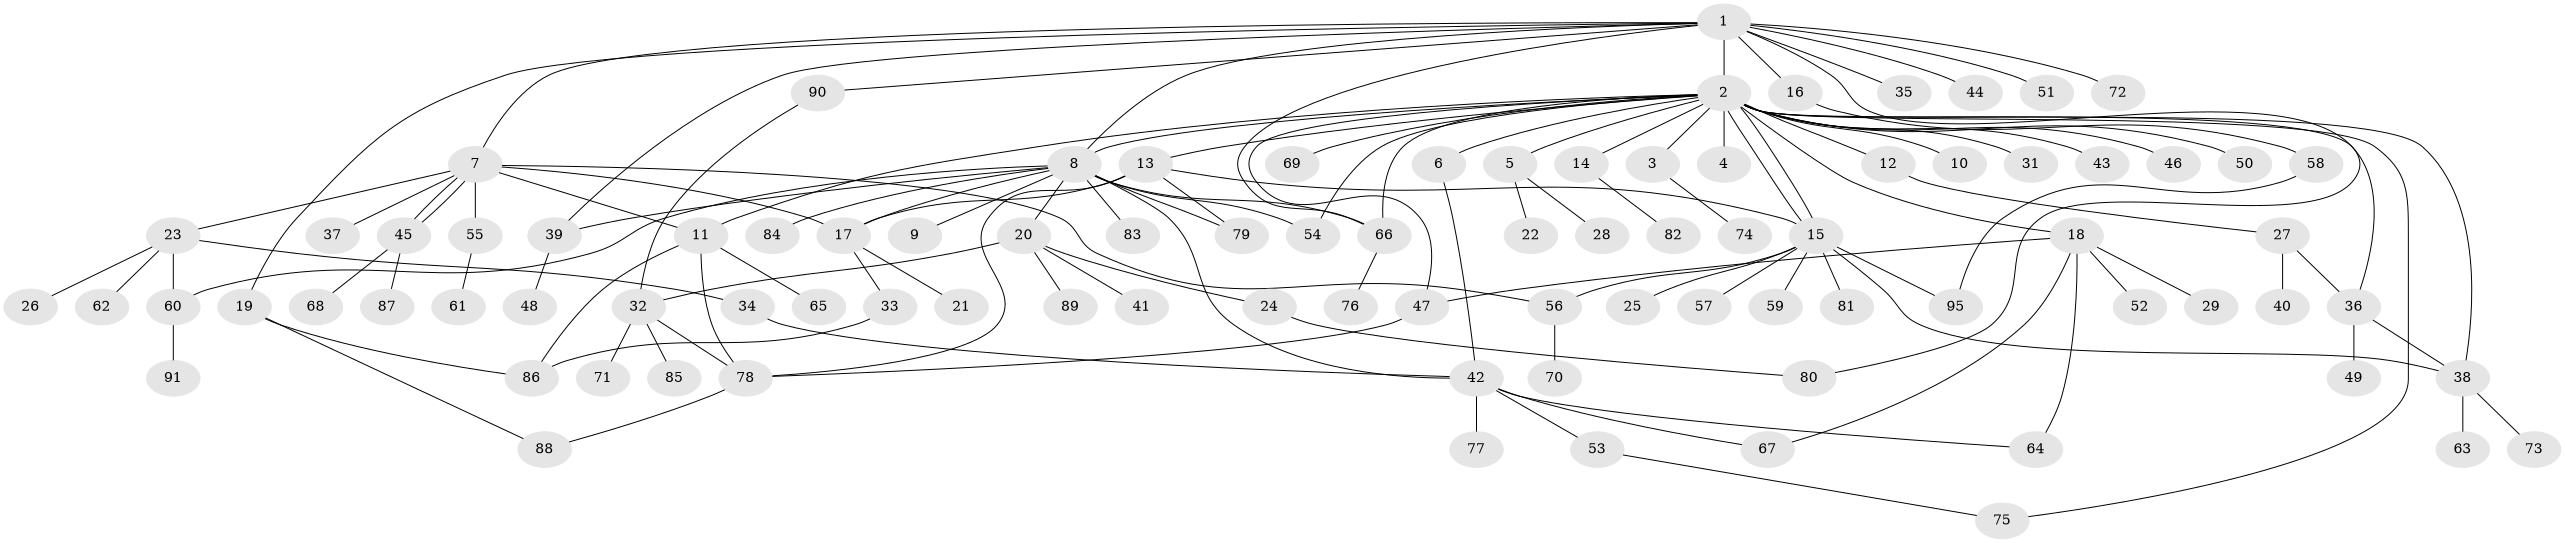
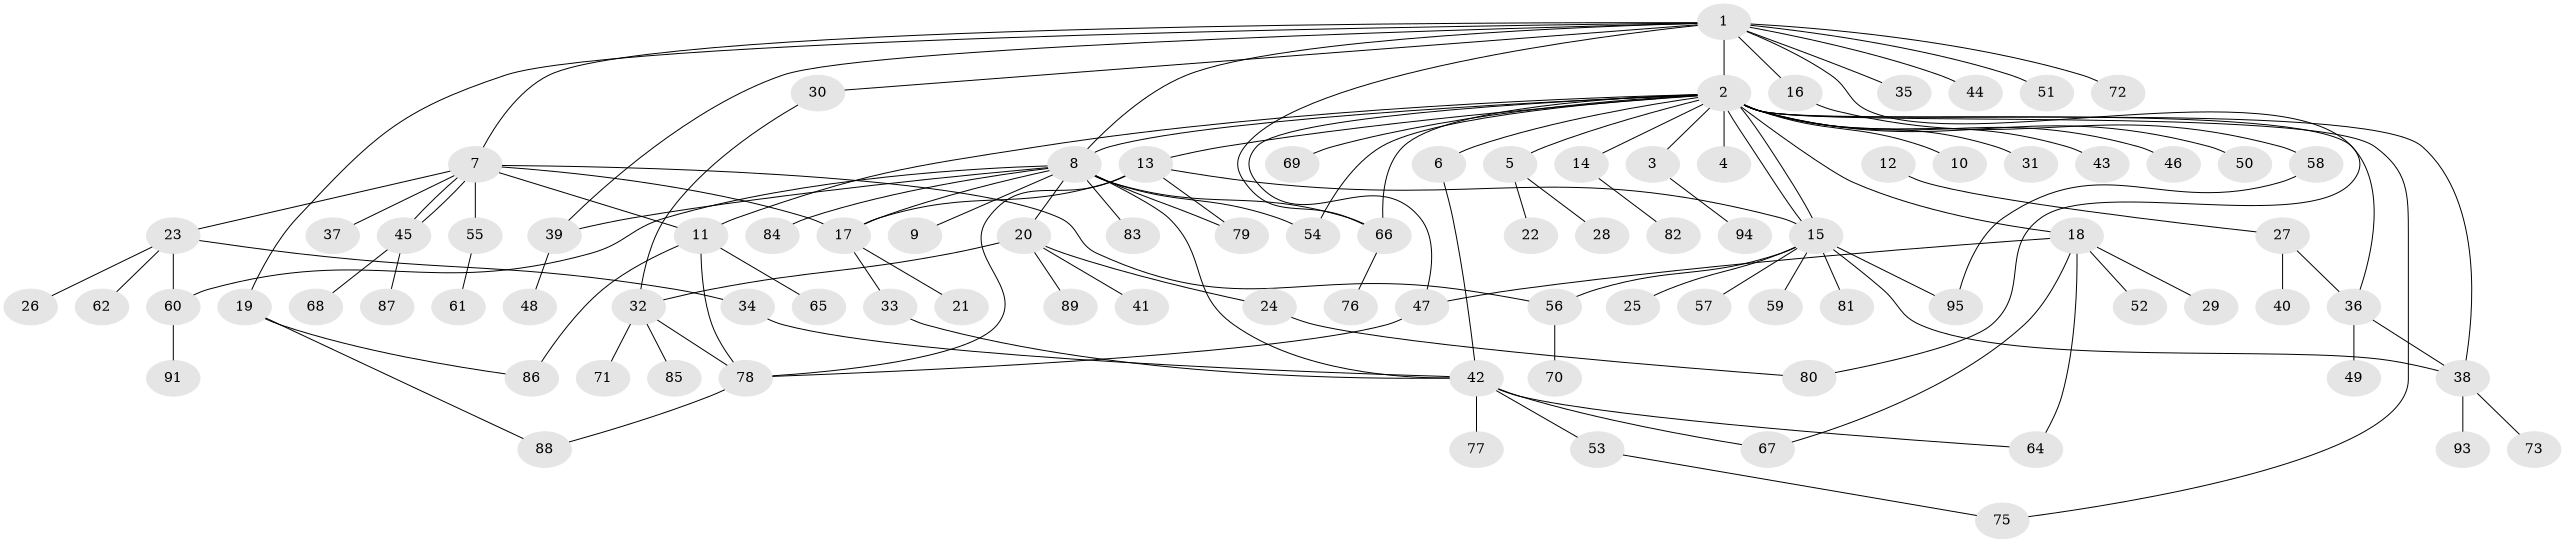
(818, 93) -> (818, 93)
(1805, 130) -> none
(1745, 236) -> (1745, 236)
(711, 343) -> (1043, 350)
(2463, 450) -> (2463, 450)
